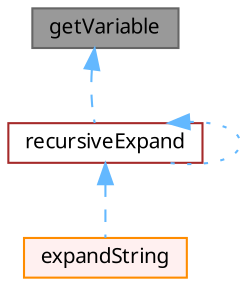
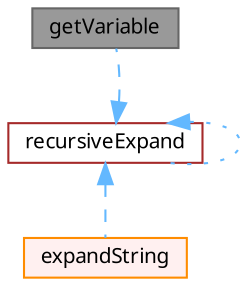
(92, 96) -> (119, 75)
